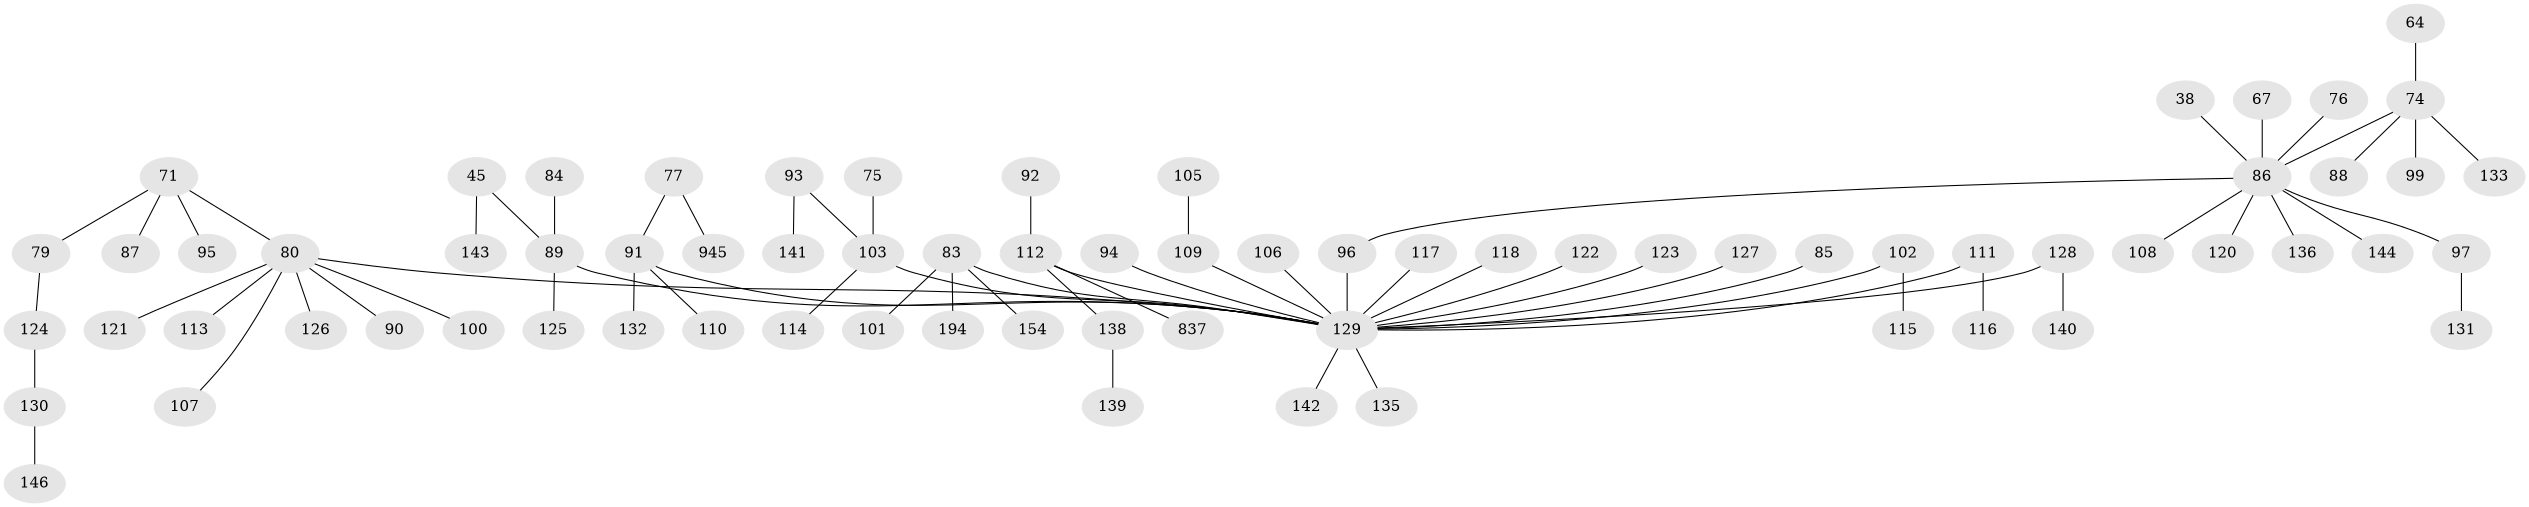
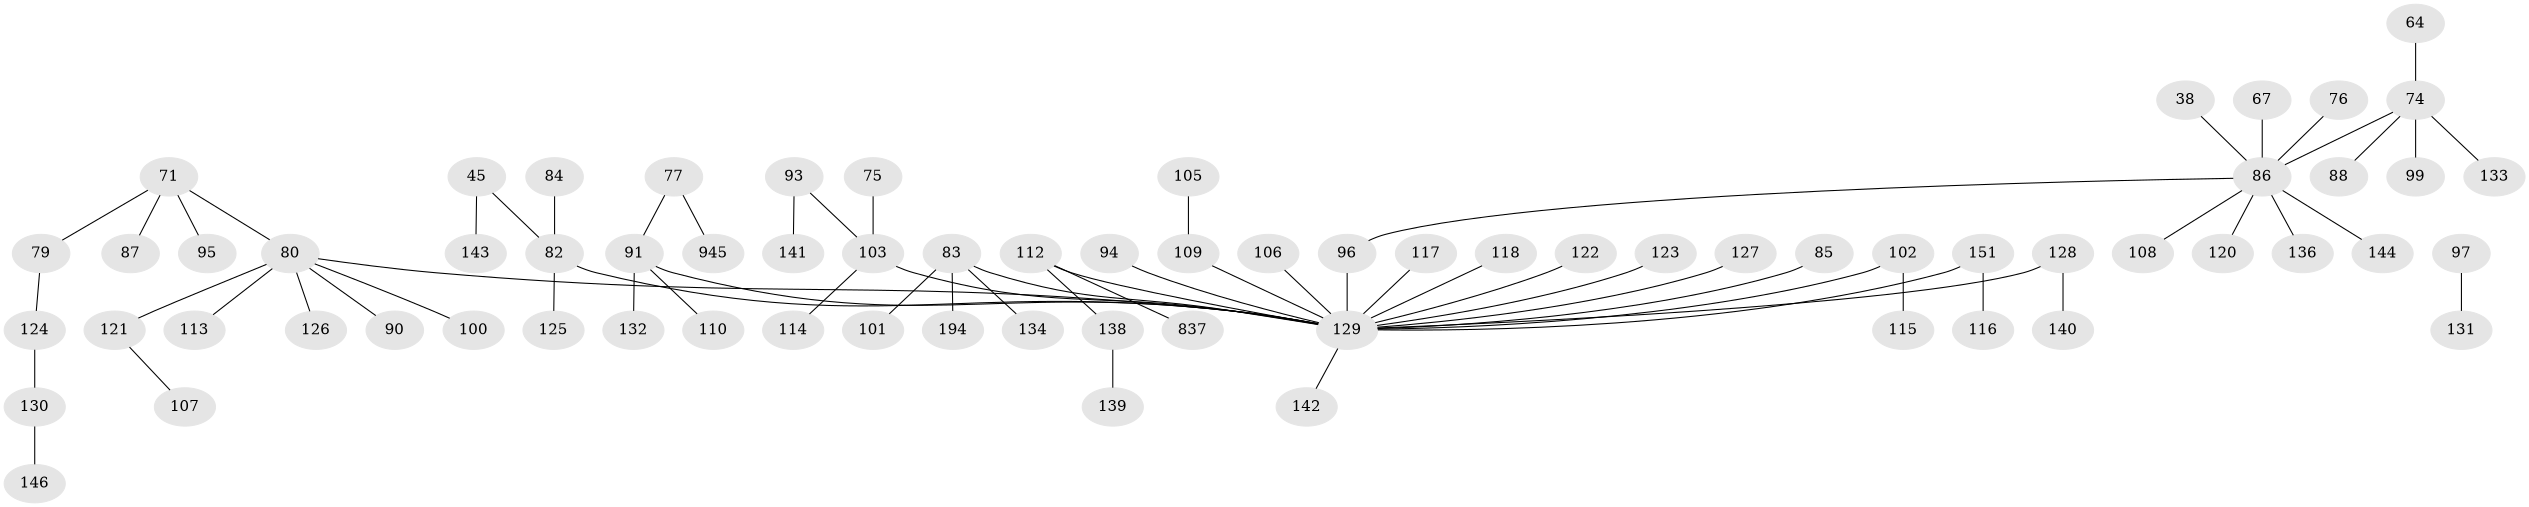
(1031, 177) -> none
(2362, 215) -> none
(555, 254) -> (555, 254)
(1983, 254) -> (1983, 254)
(1033, 330) -> (1033, 330)
(245, 334) -> (150, 369)
(1387, 407) -> none
